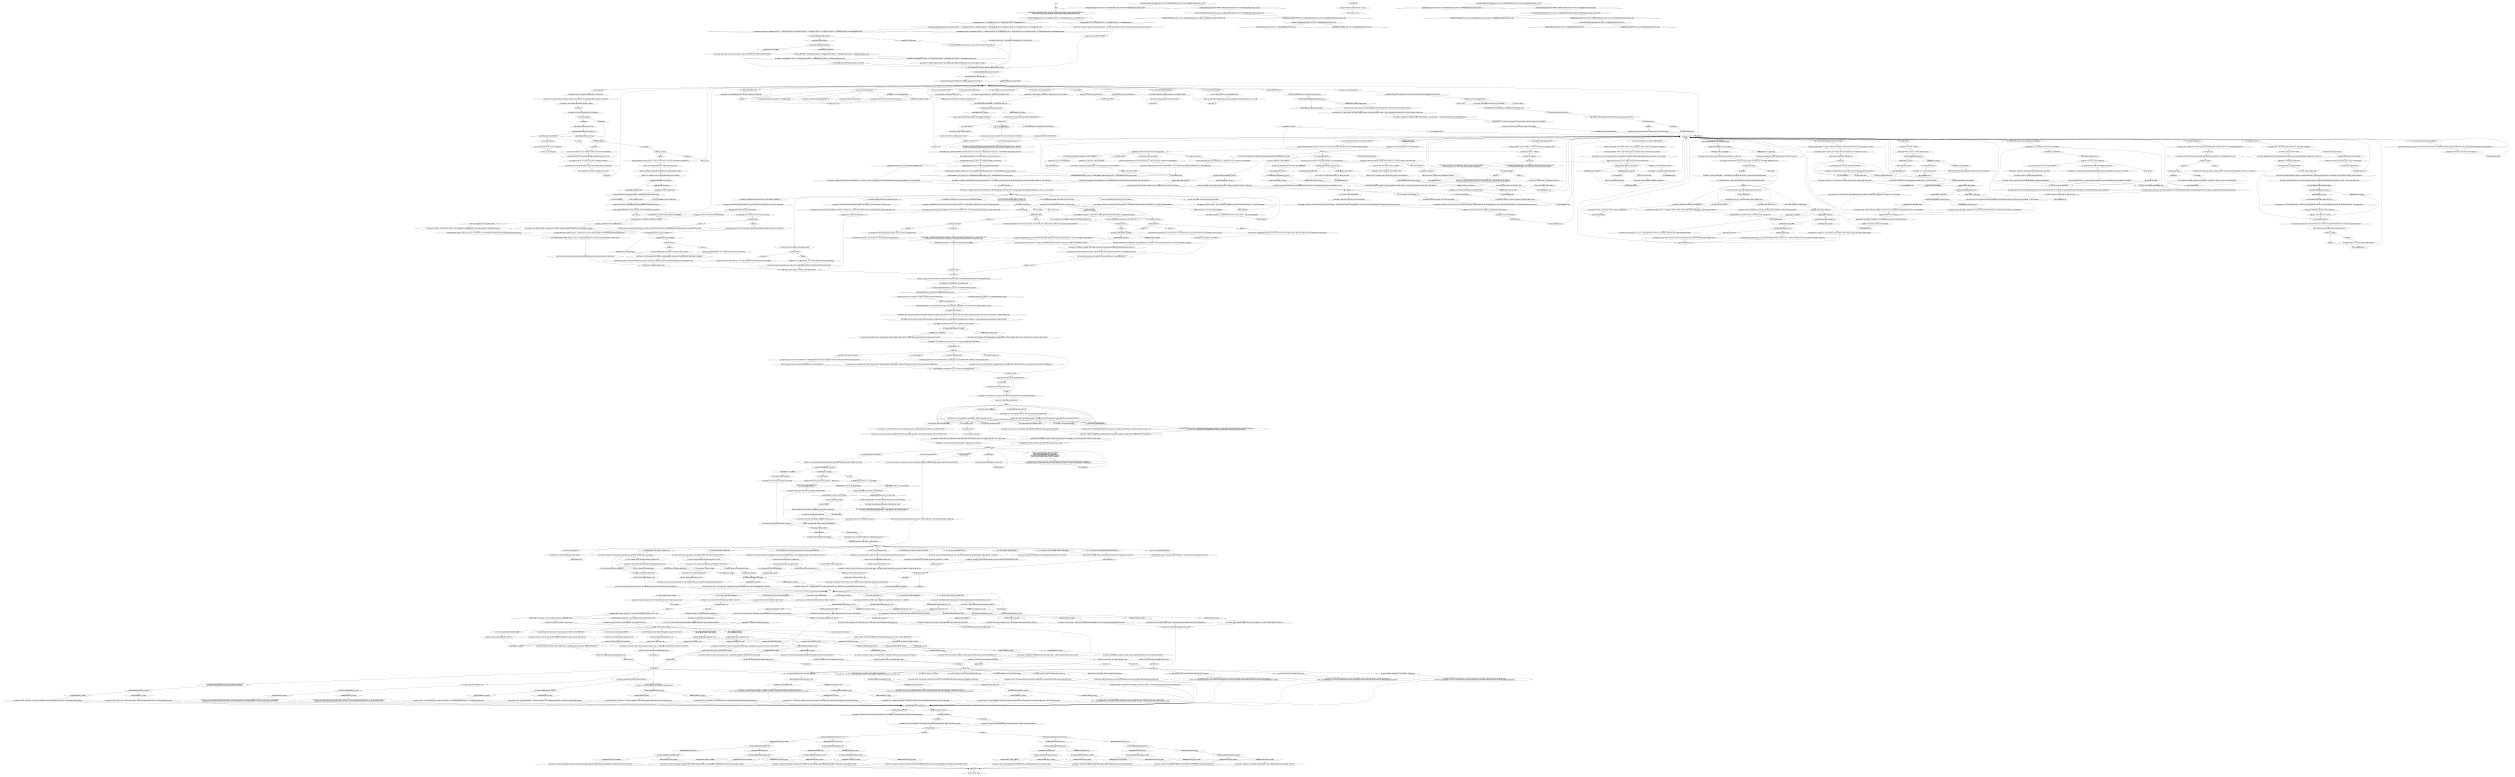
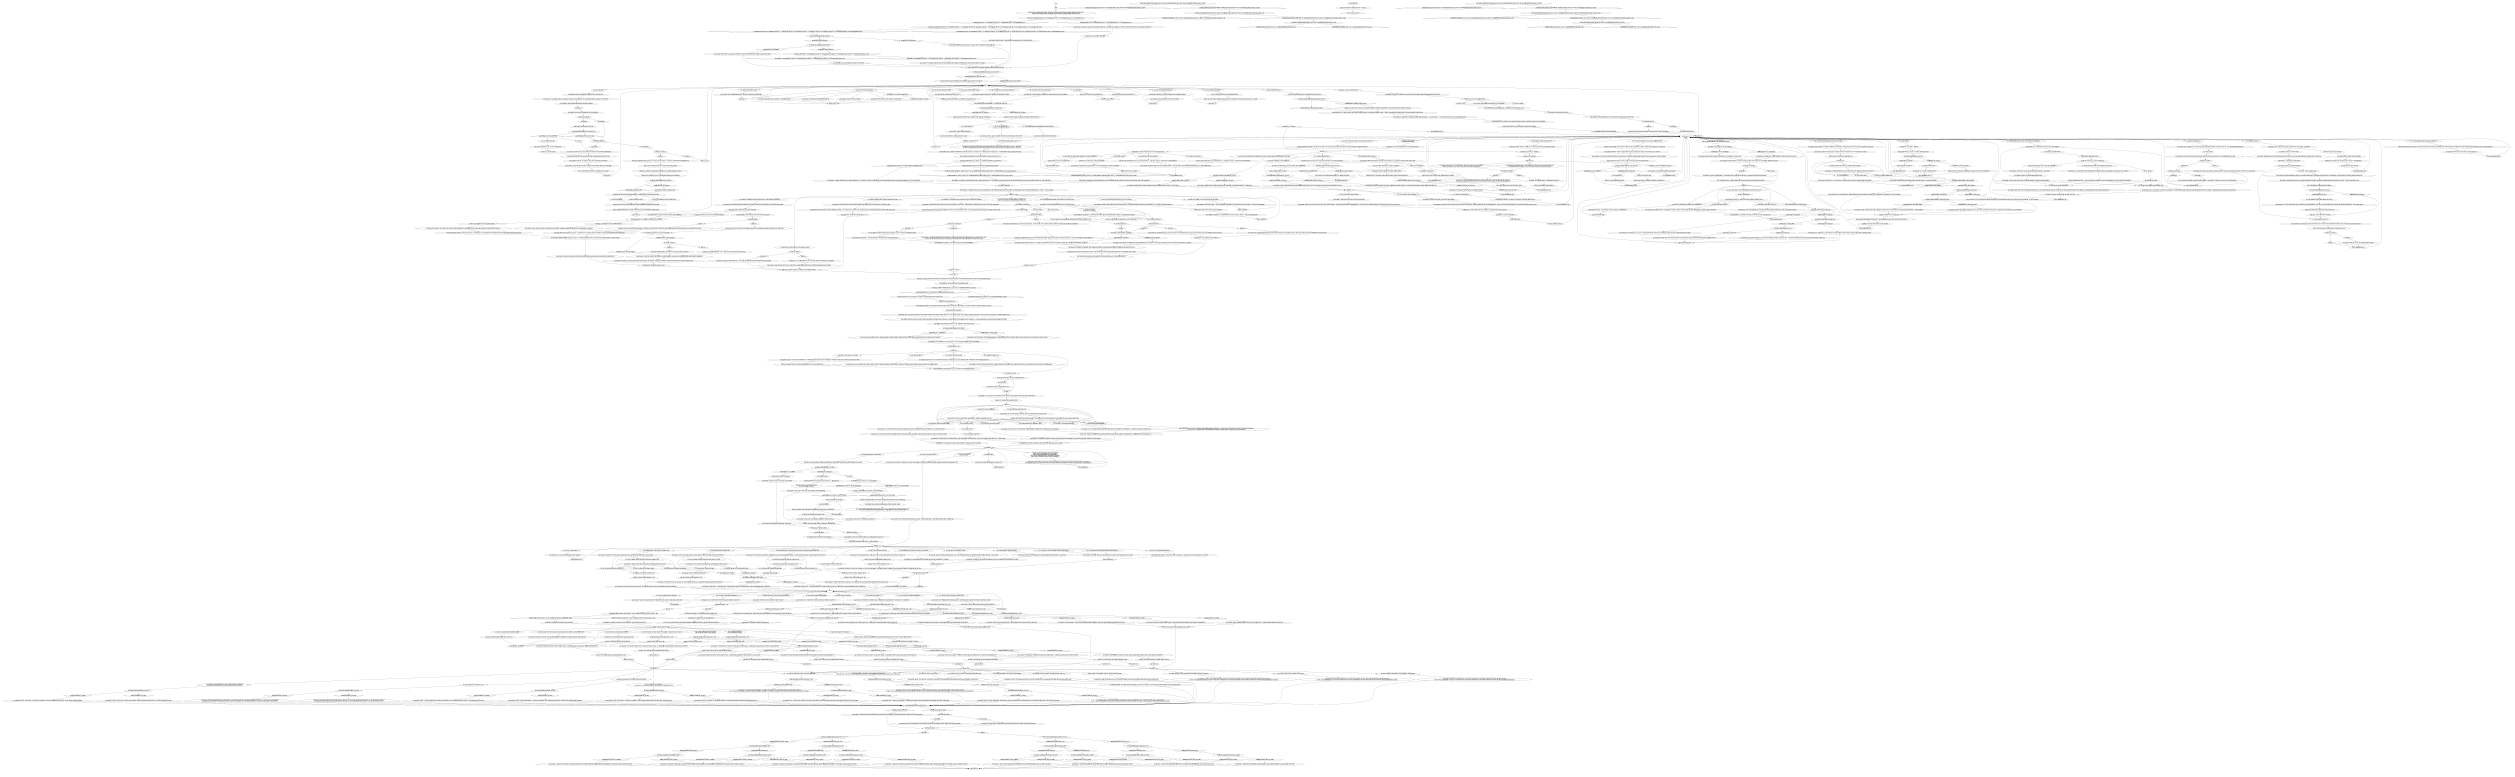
(974, 773) -> none
